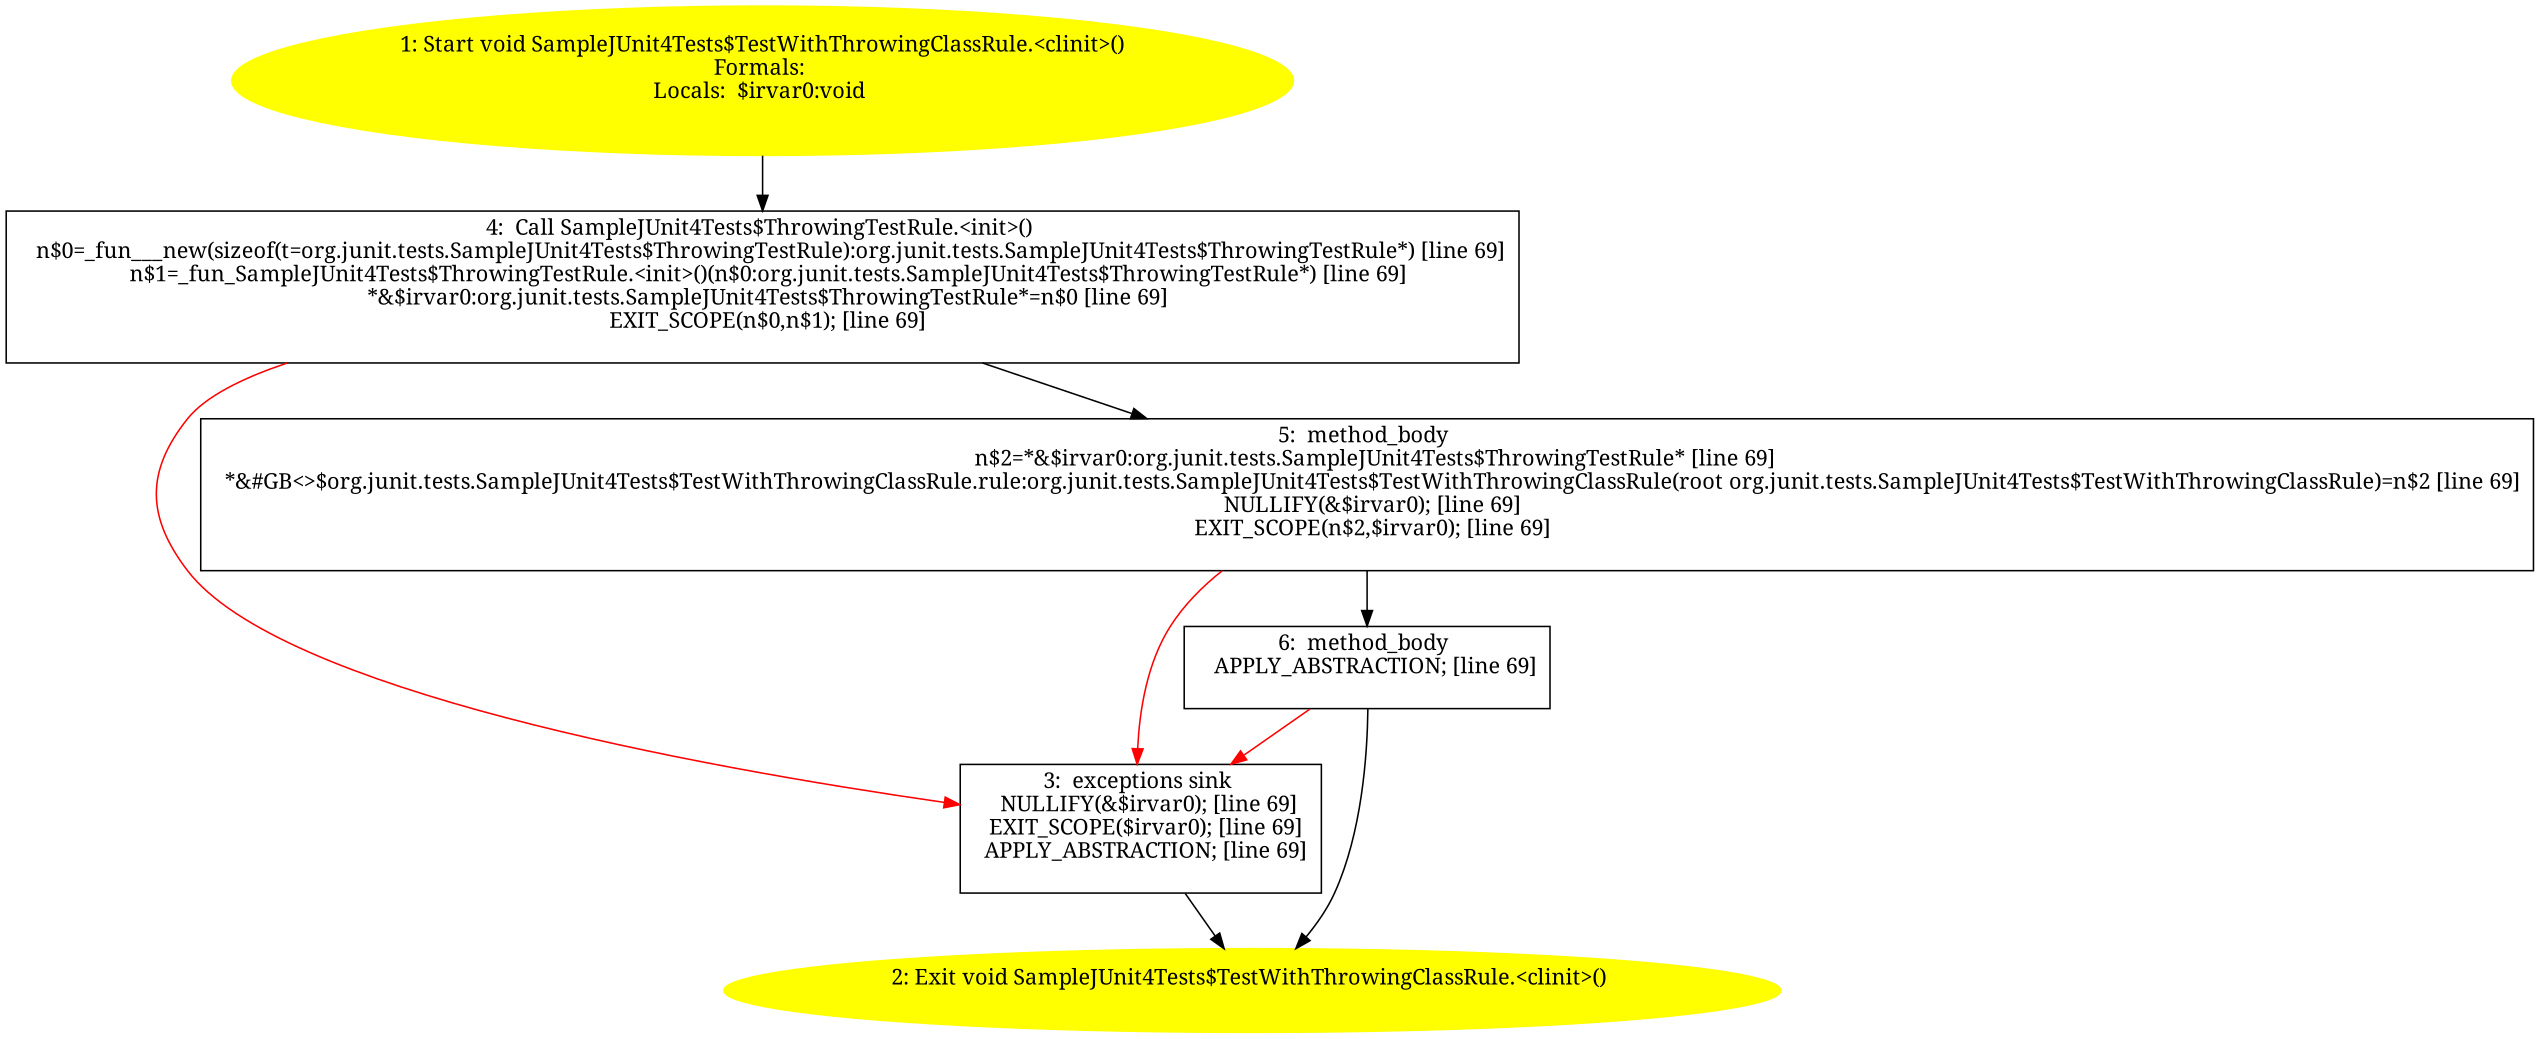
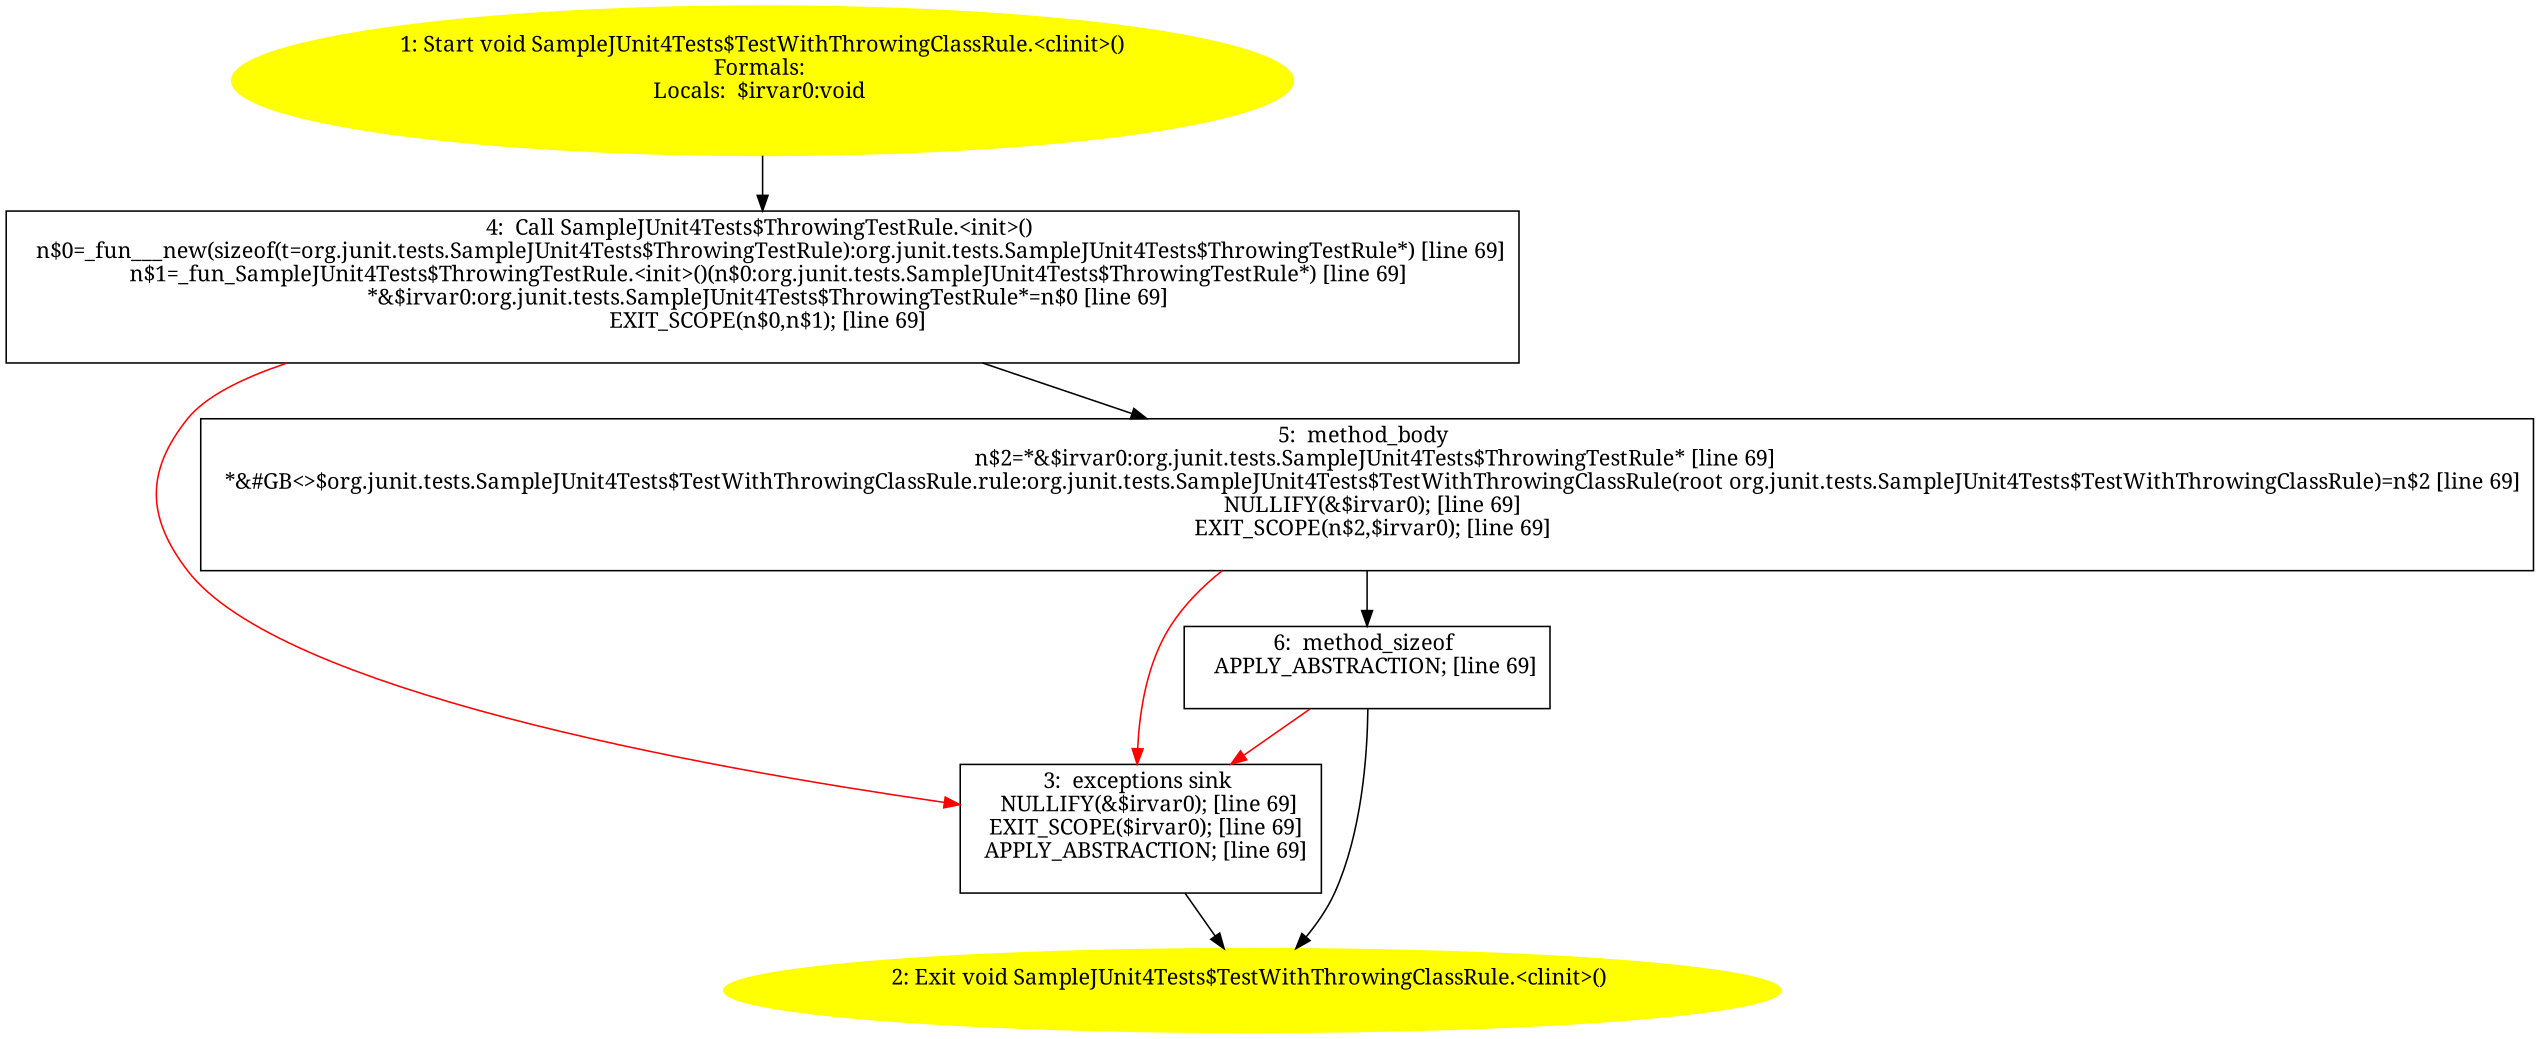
(1367, 668) -> (1367, 668)
